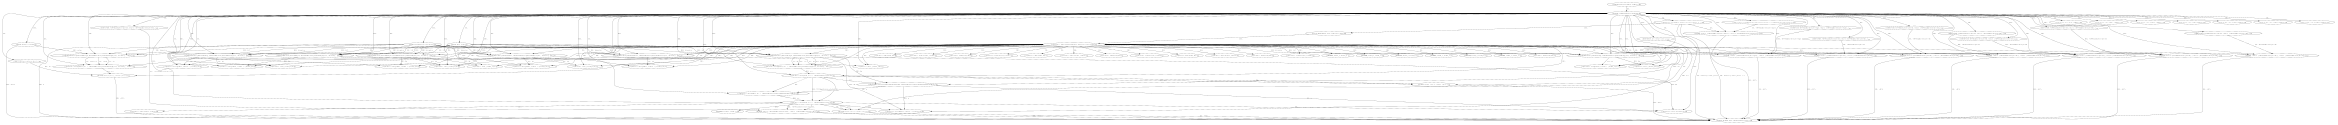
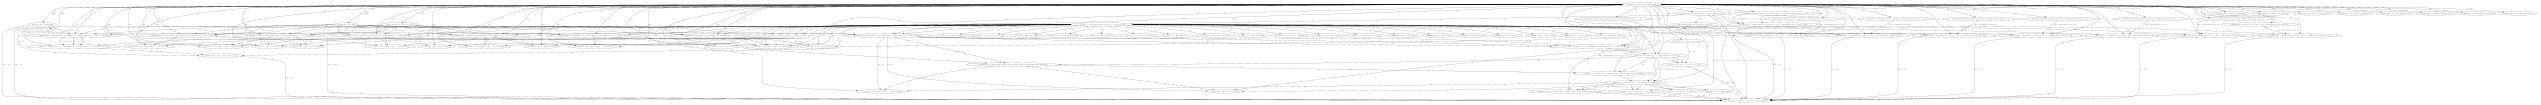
(1627, 8) -> (1960, 5)
(1204, 39) -> (1408, 20)
(42, 85) -> (333, 65)
none -> (258, 97)
